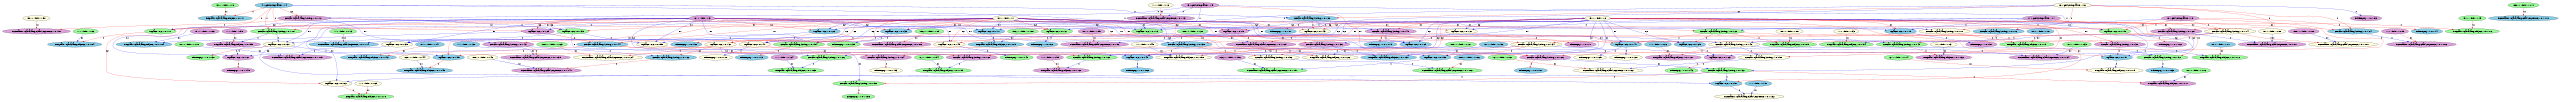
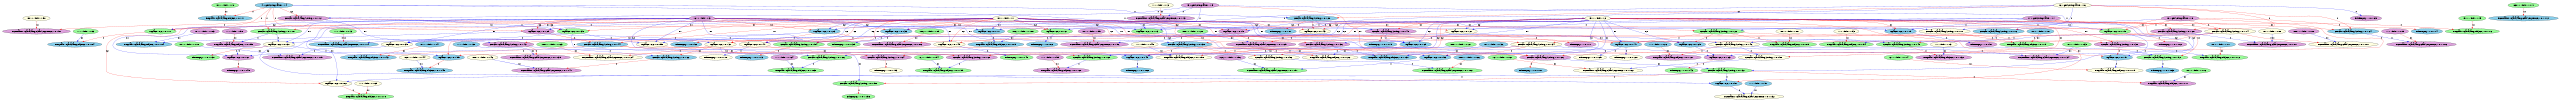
(2029, 27) -> (2029, 27)
none -> (621, 36)
